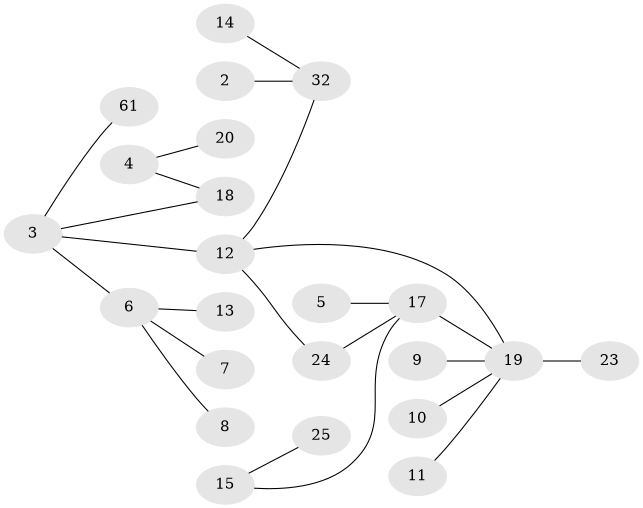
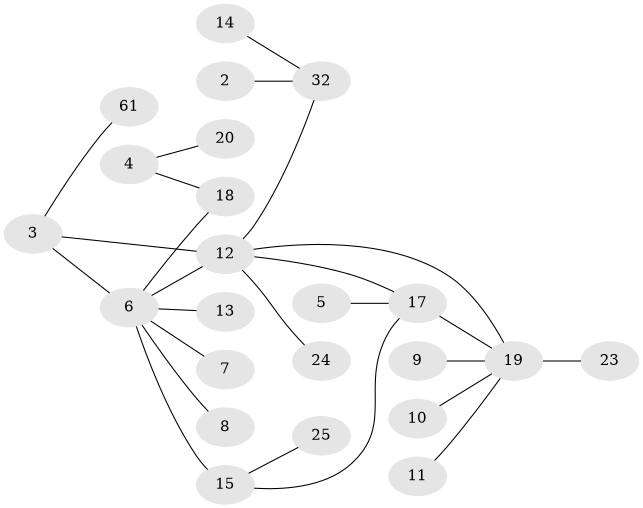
(129, 215) -> (170, 257)
none -> (177, 281)
(370, 332) -> (326, 268)
none -> (166, 401)
